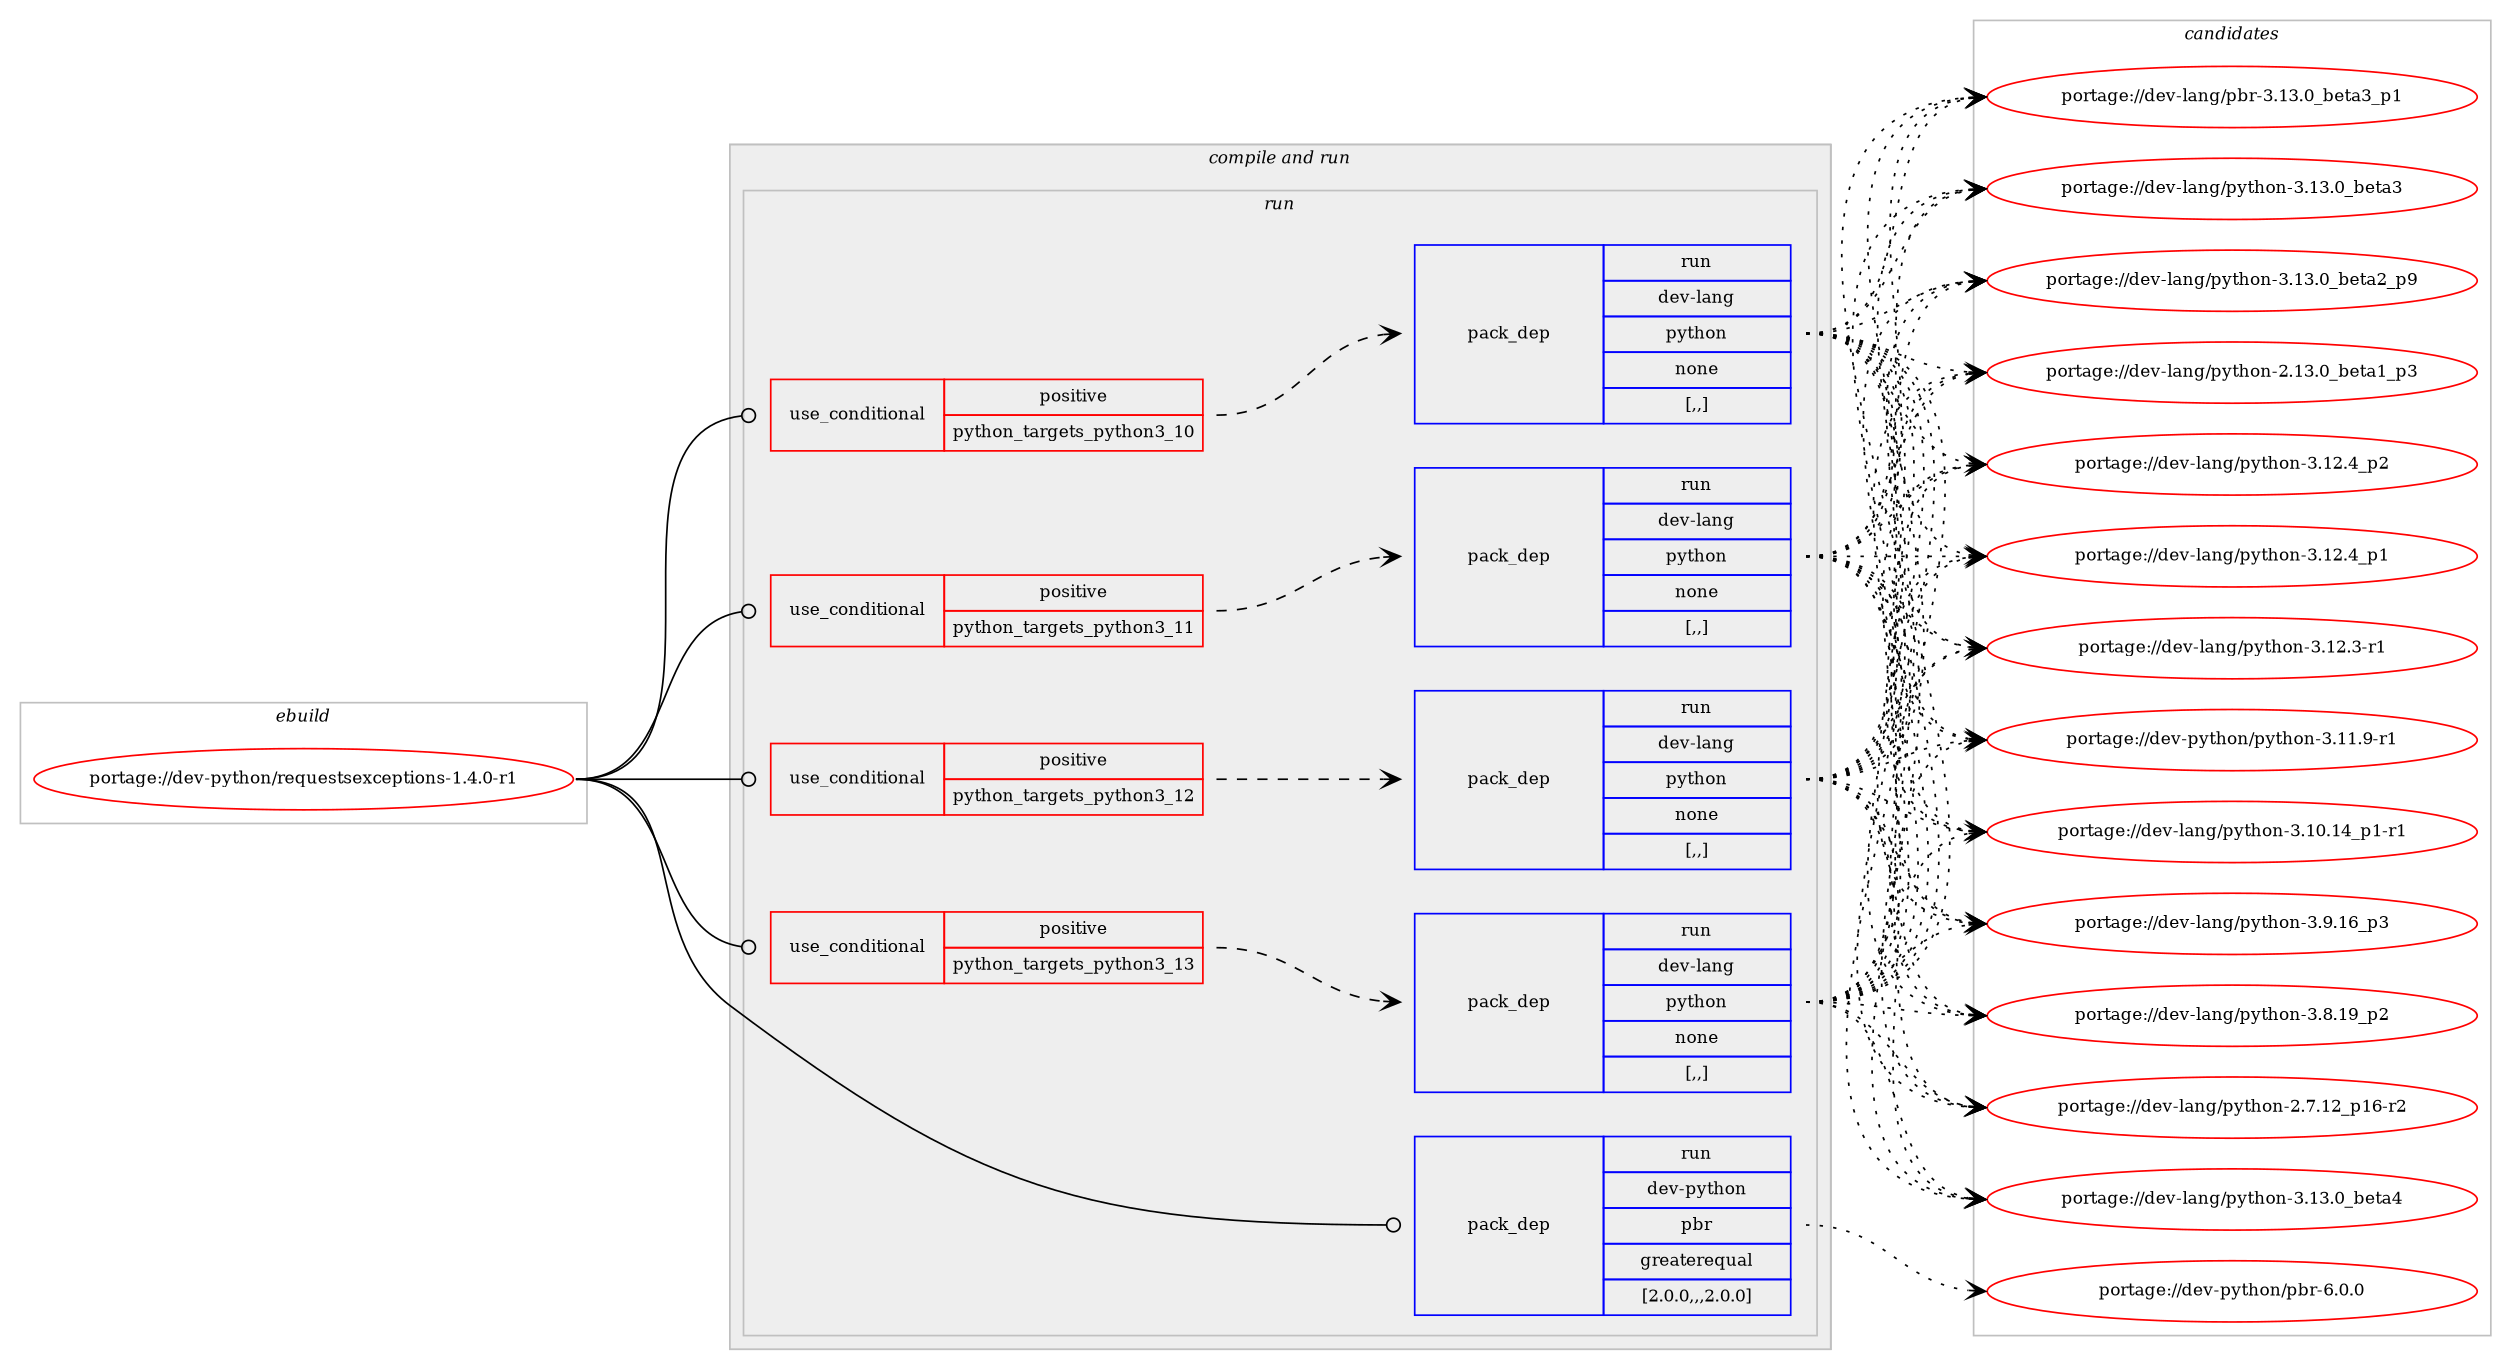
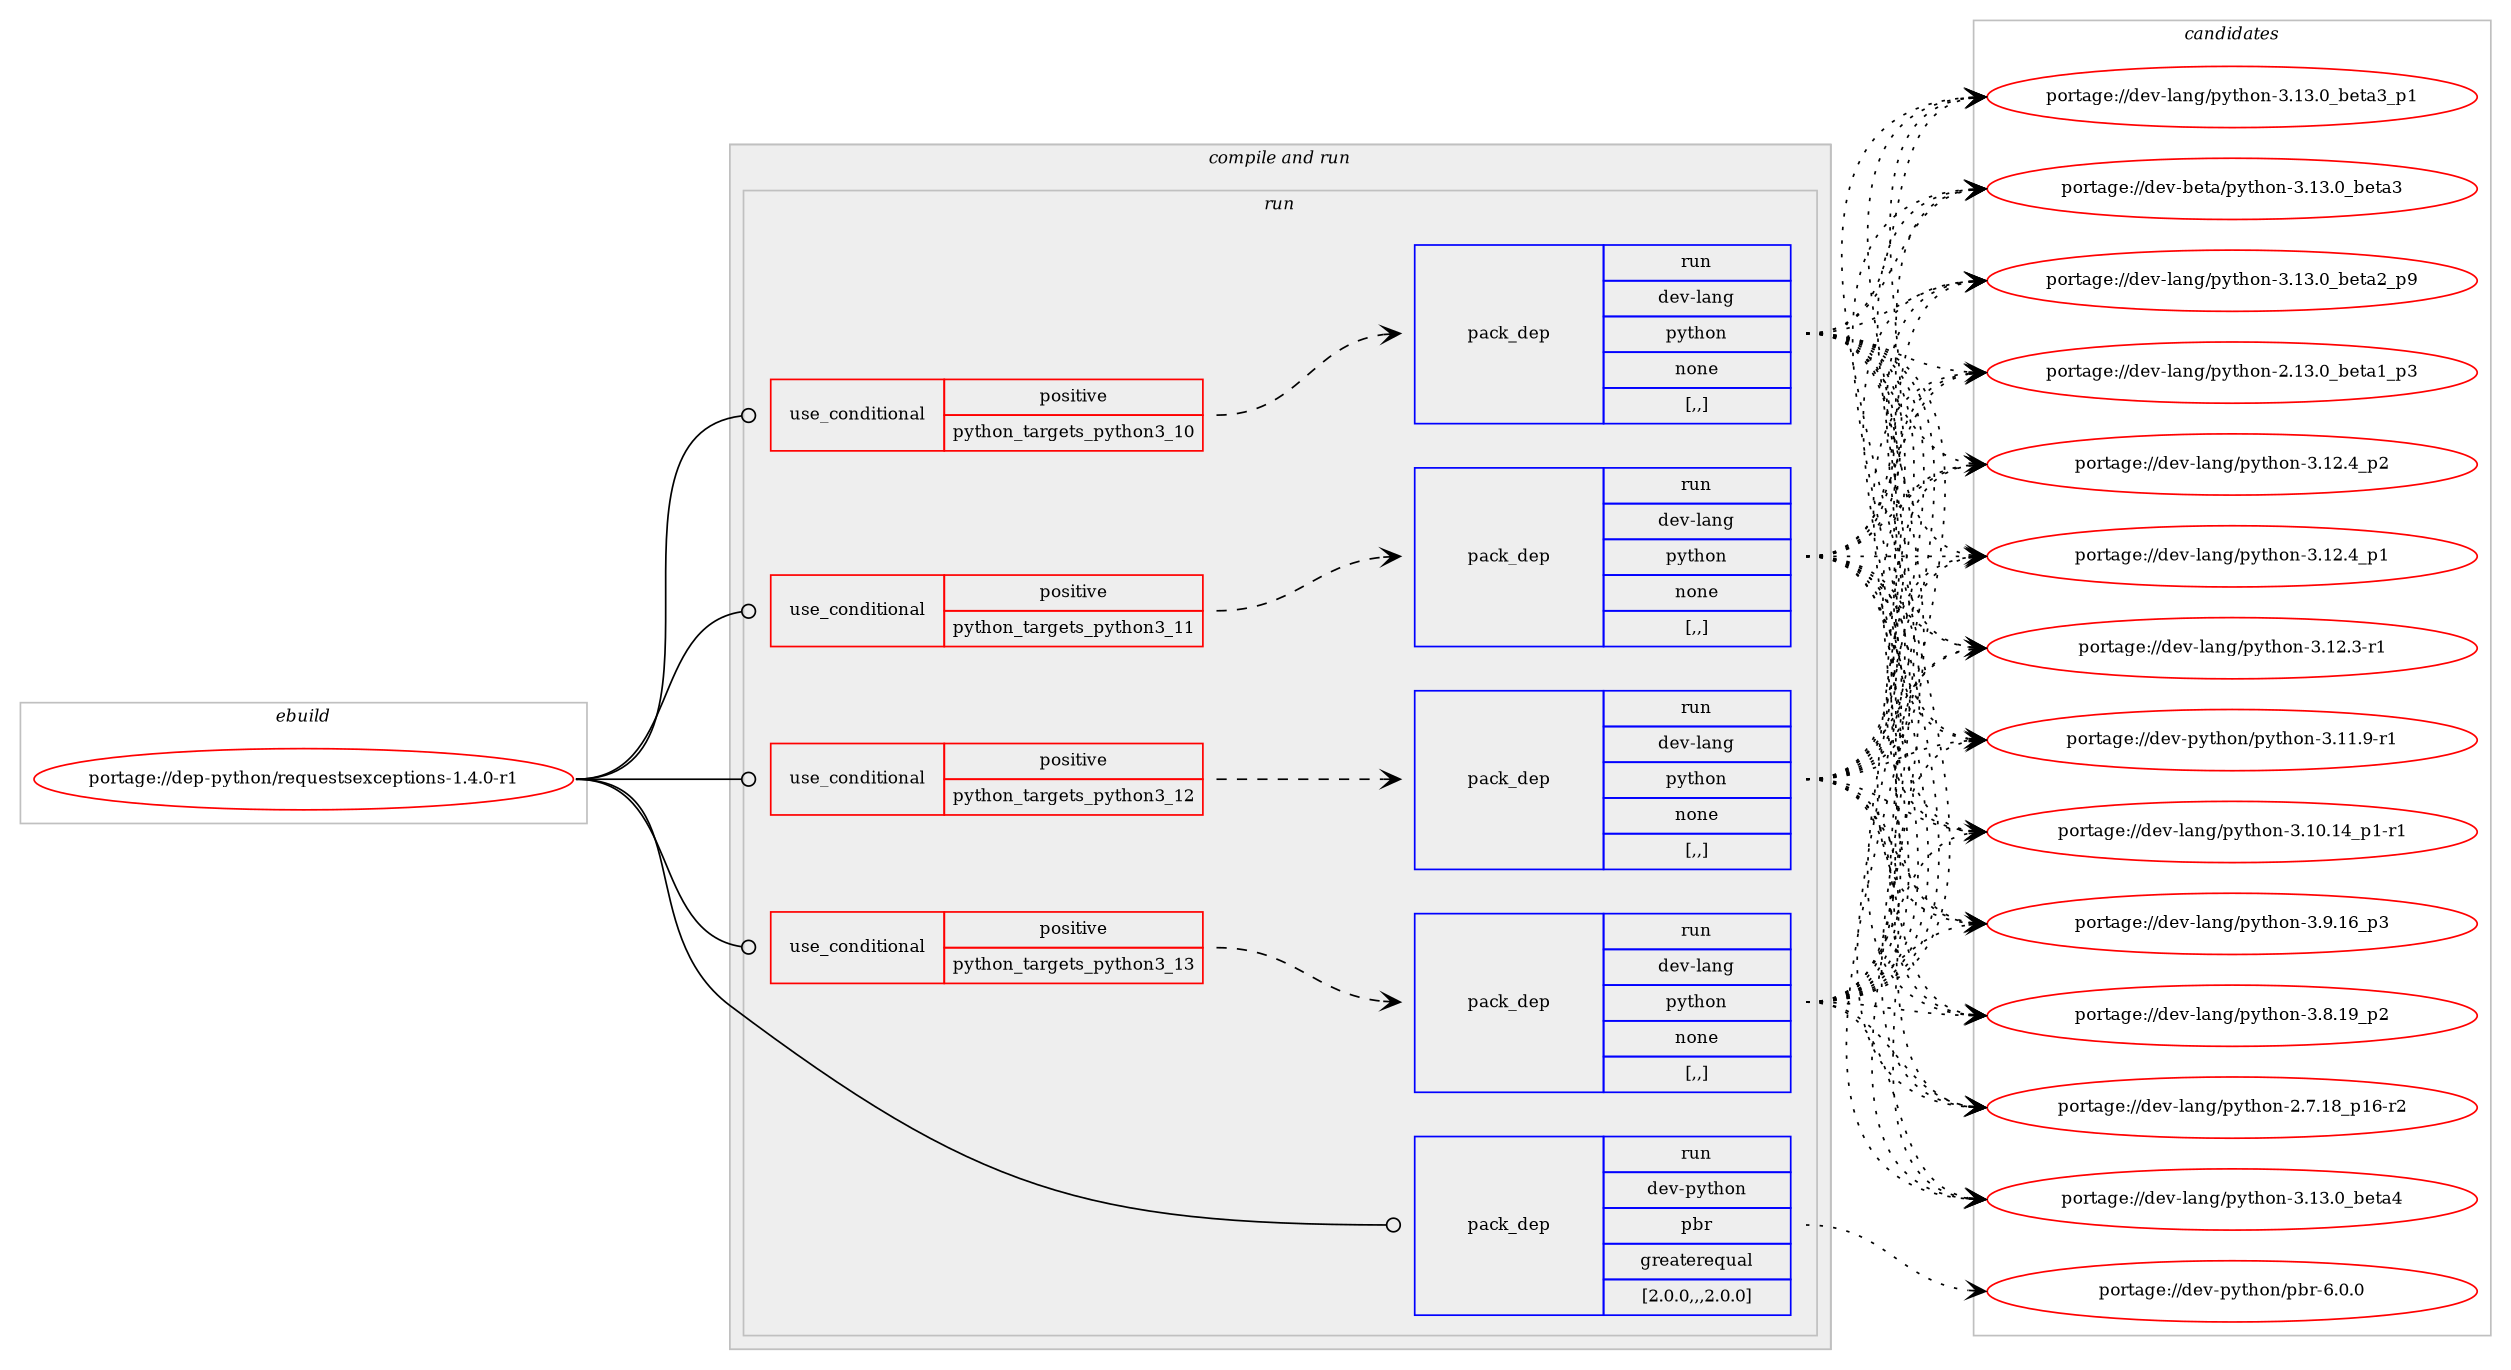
(2232, 97) -> (2232, 97)
(2232, 189) -> (2232, 189)
(304, 779) -> (304, 779)
(2232, 1108) -> (2232, 1108)
